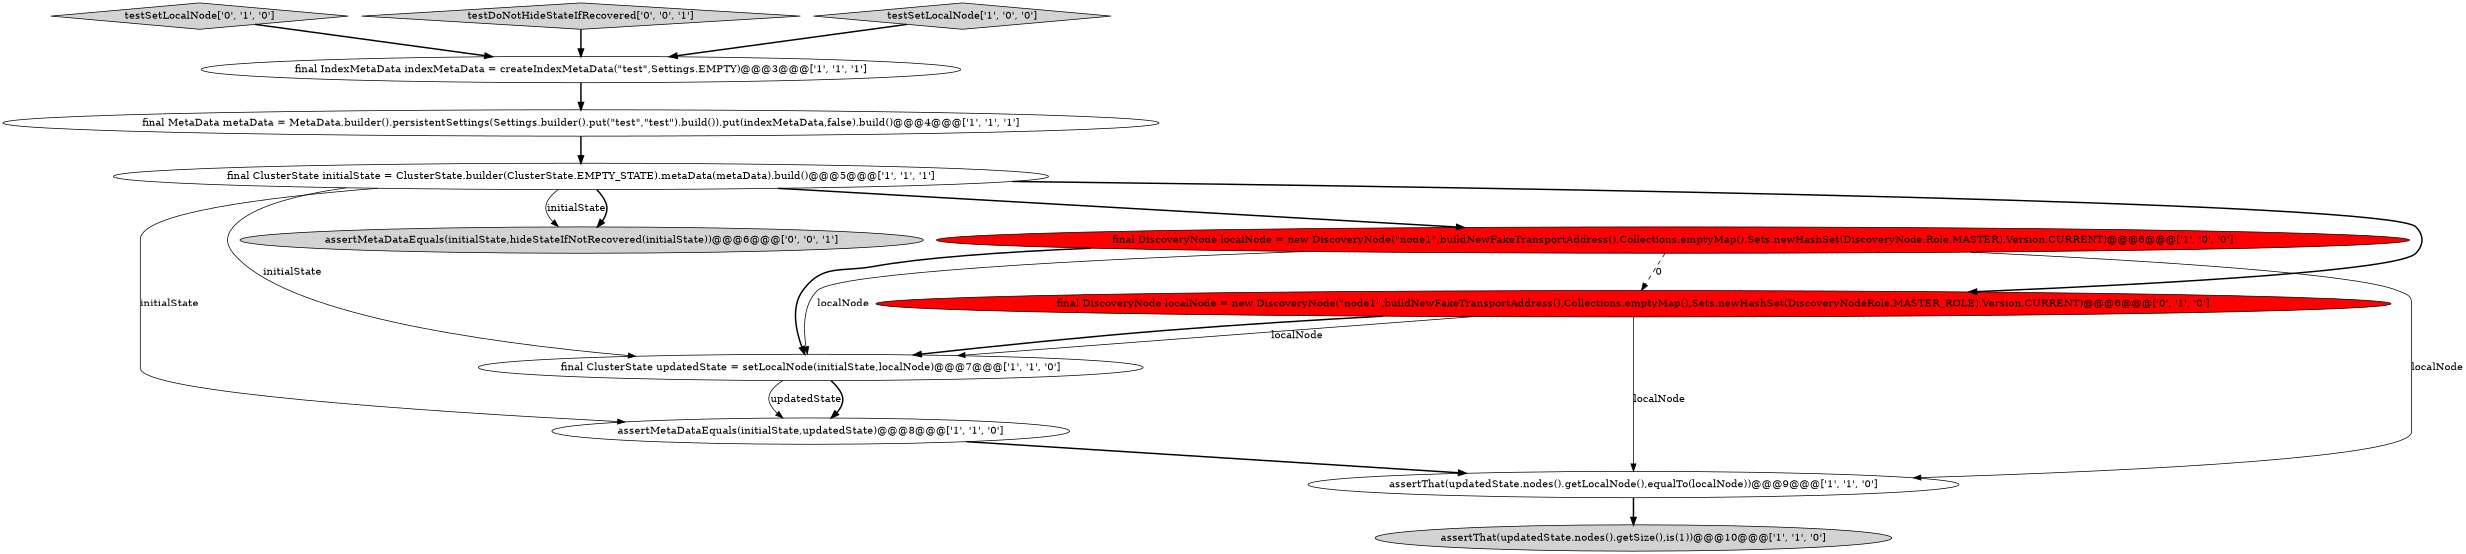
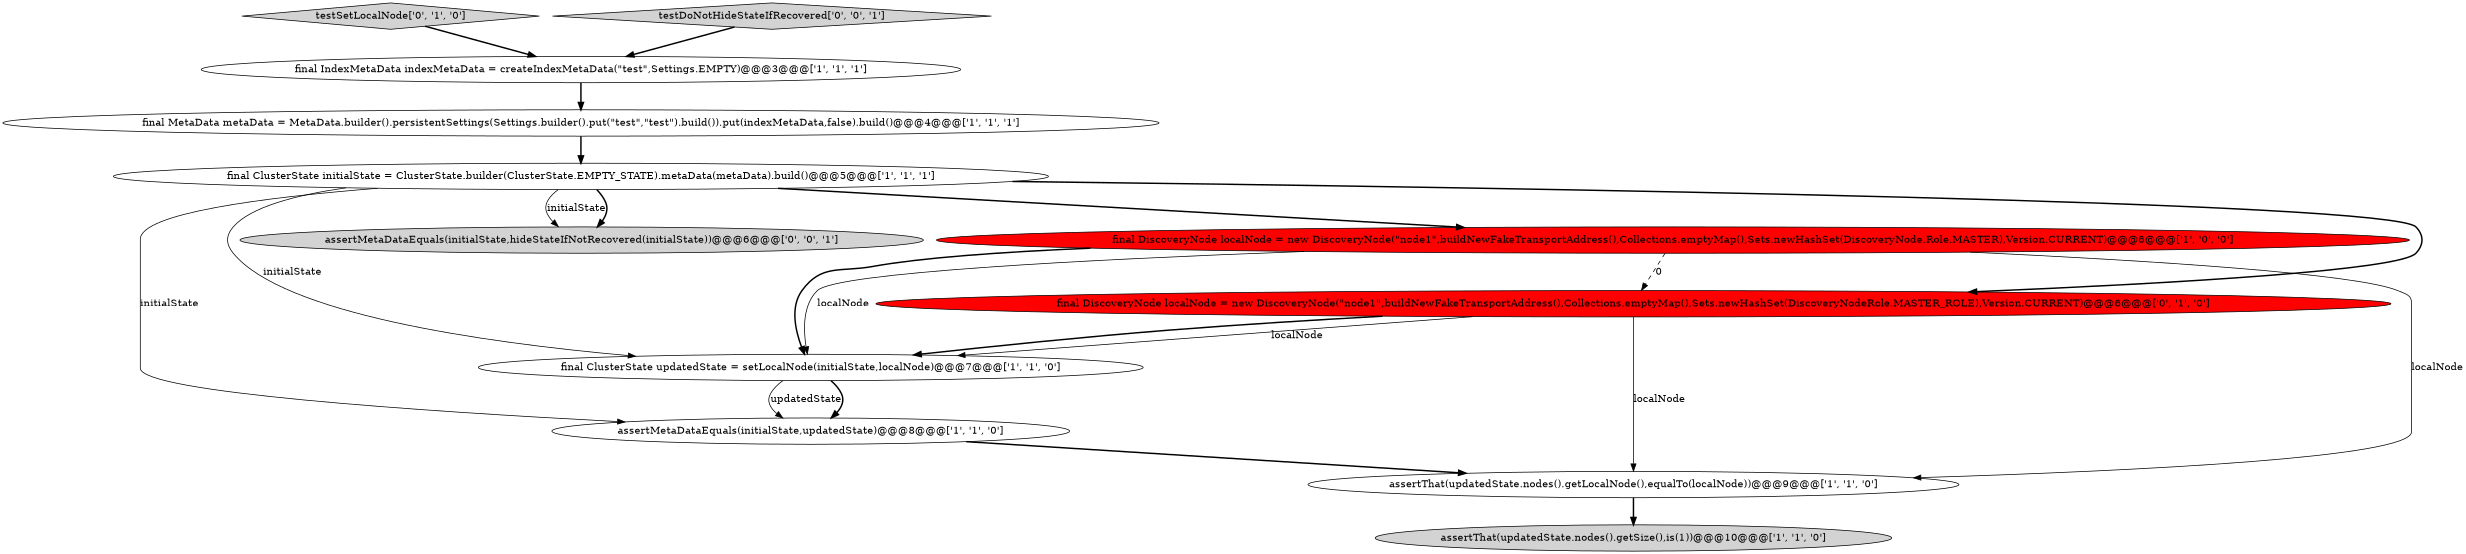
(962, 16) -> none
